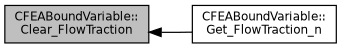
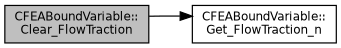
(177, 32) -> (164, 16)
